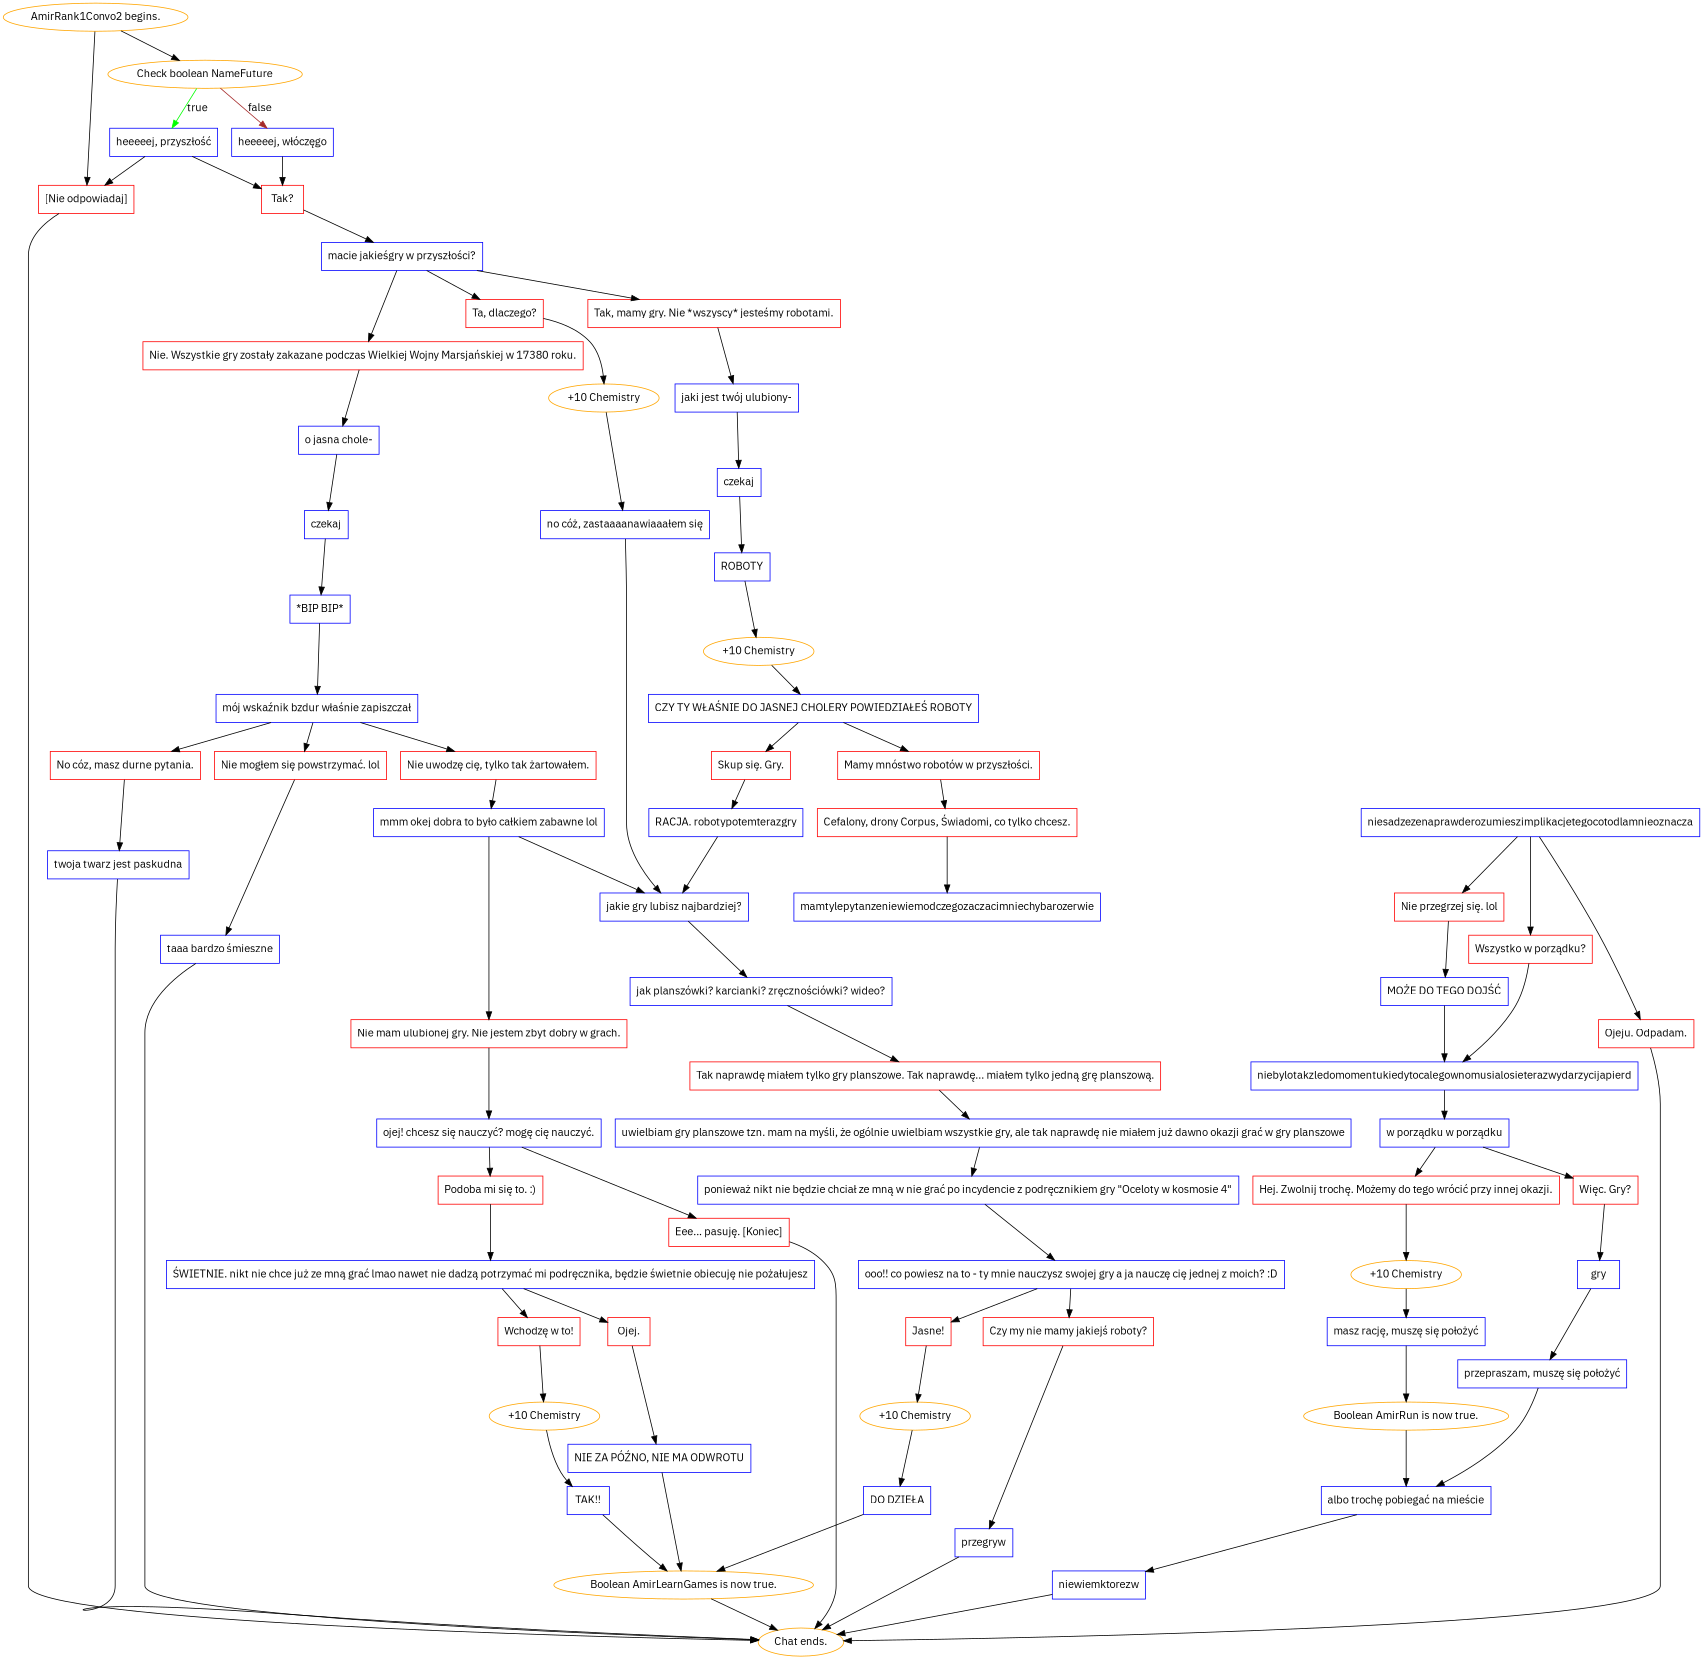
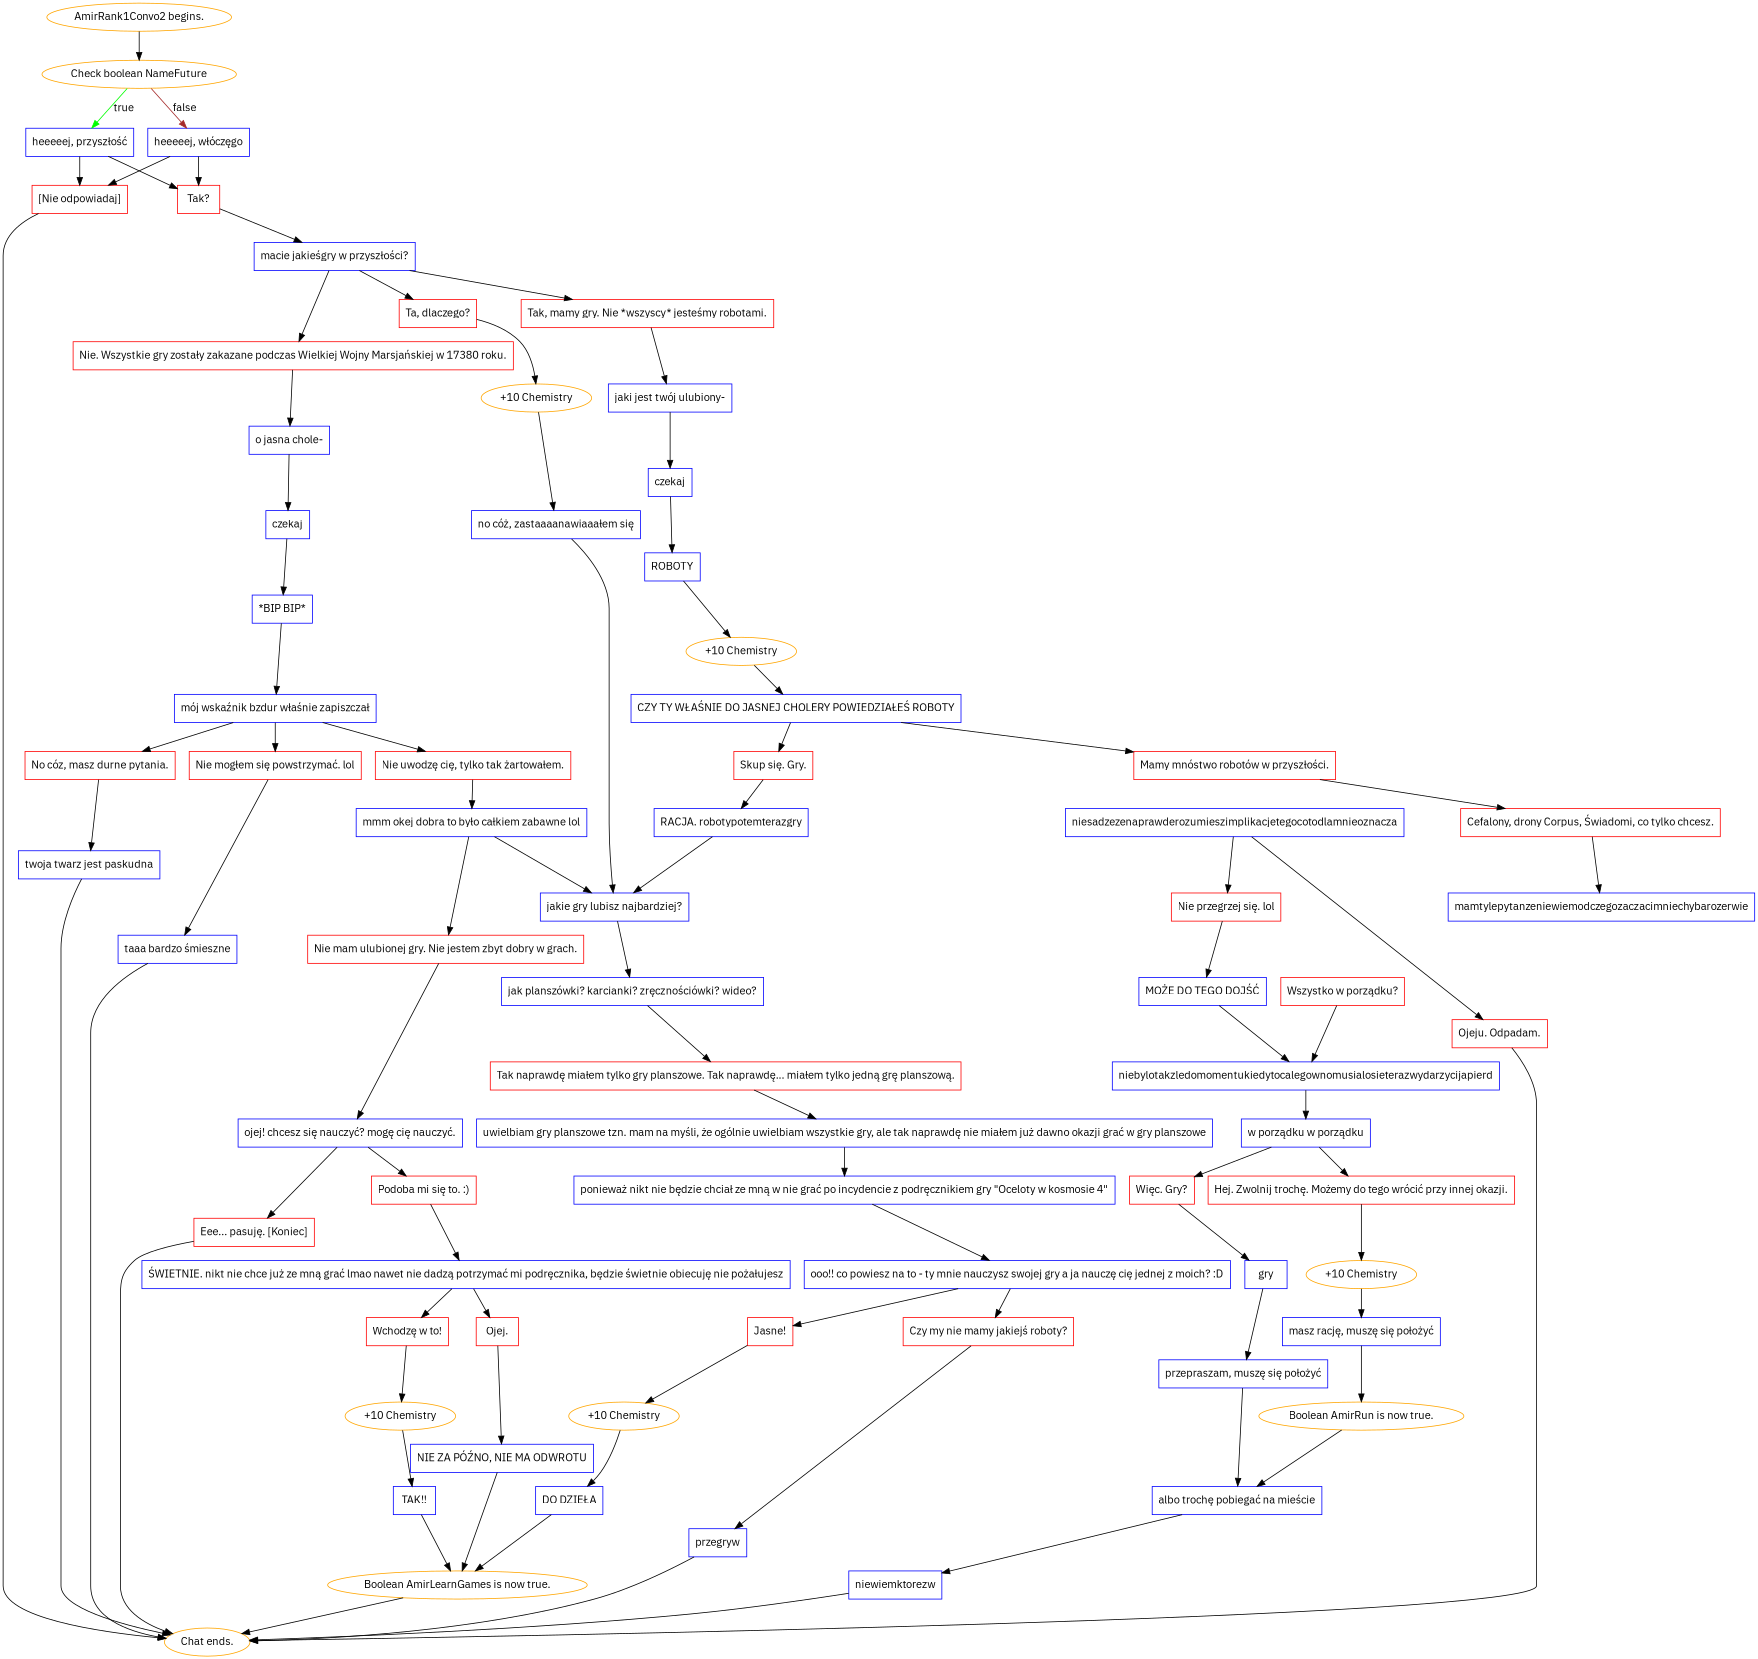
(91, 104) -> (146, 168)
(1530, 882) -> none
